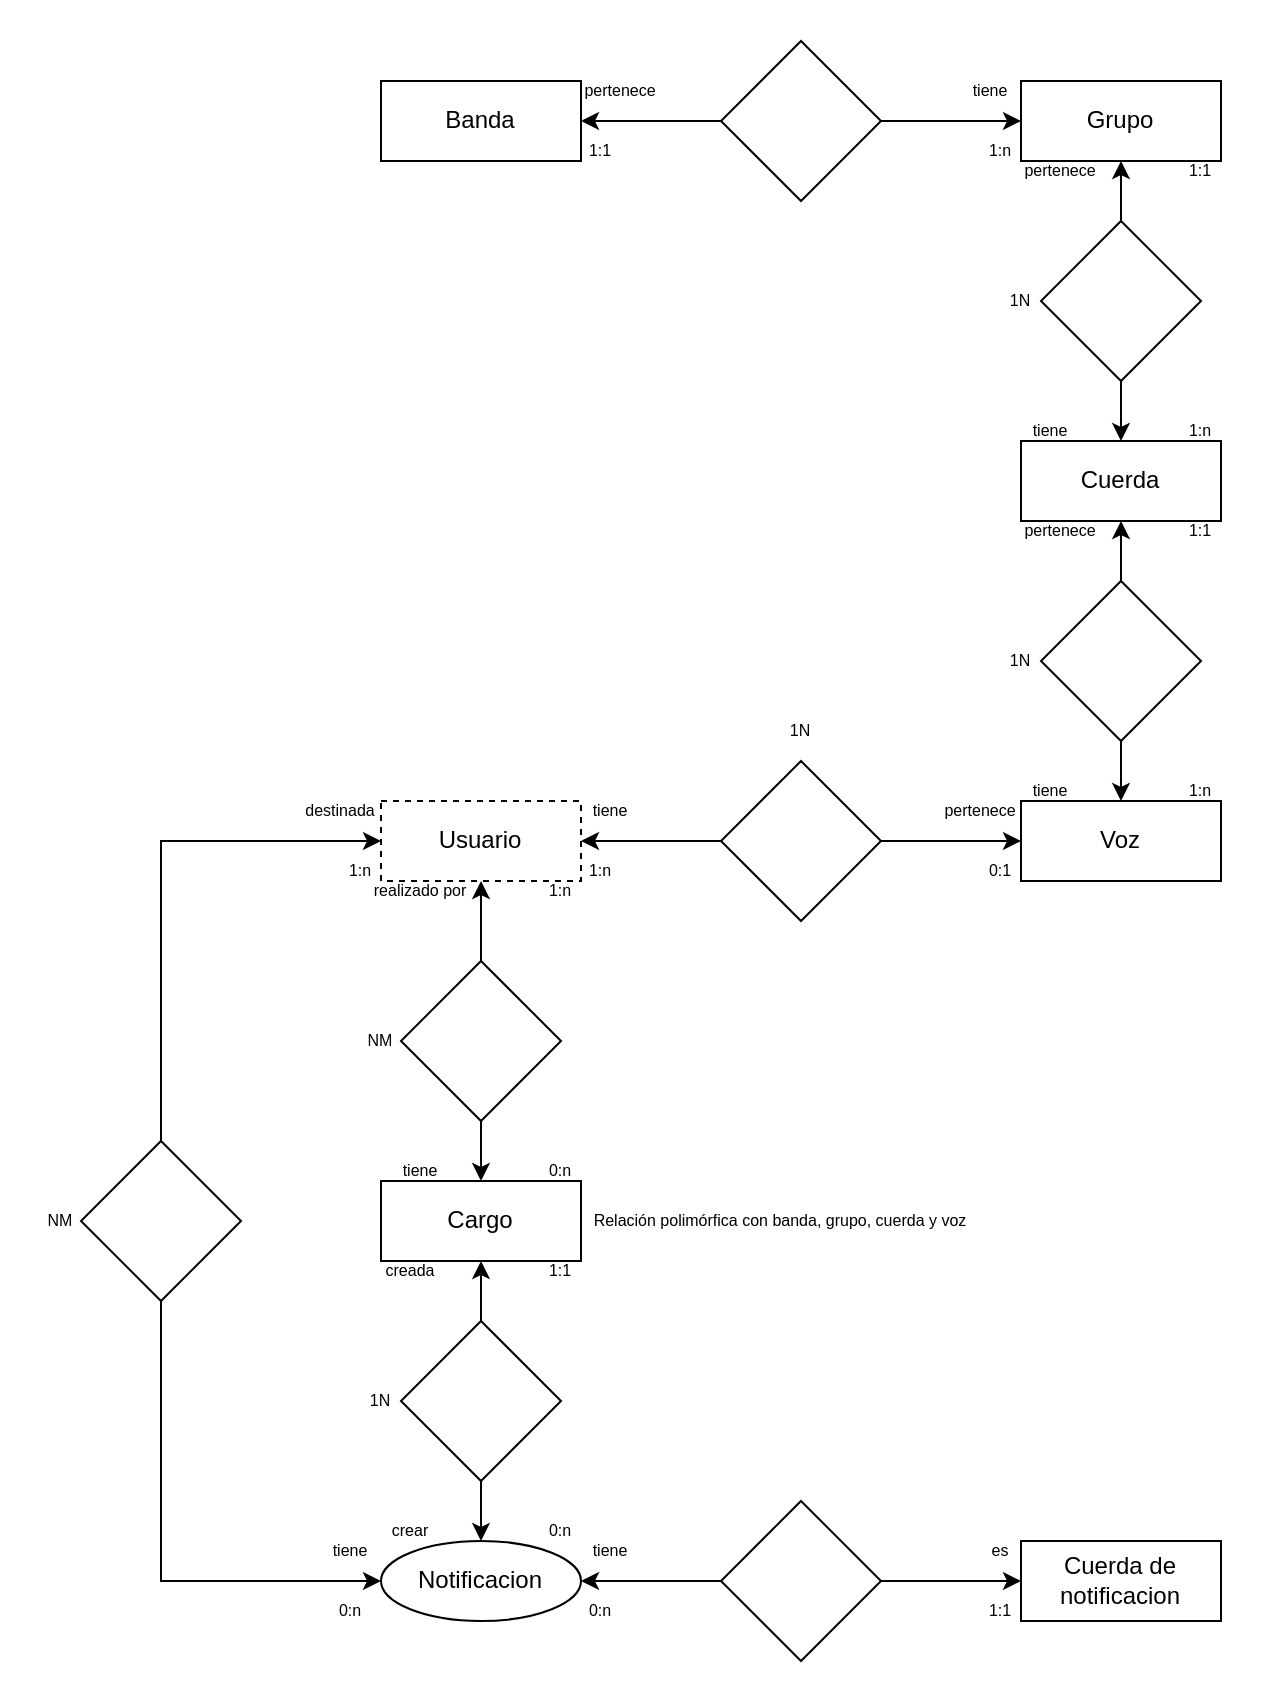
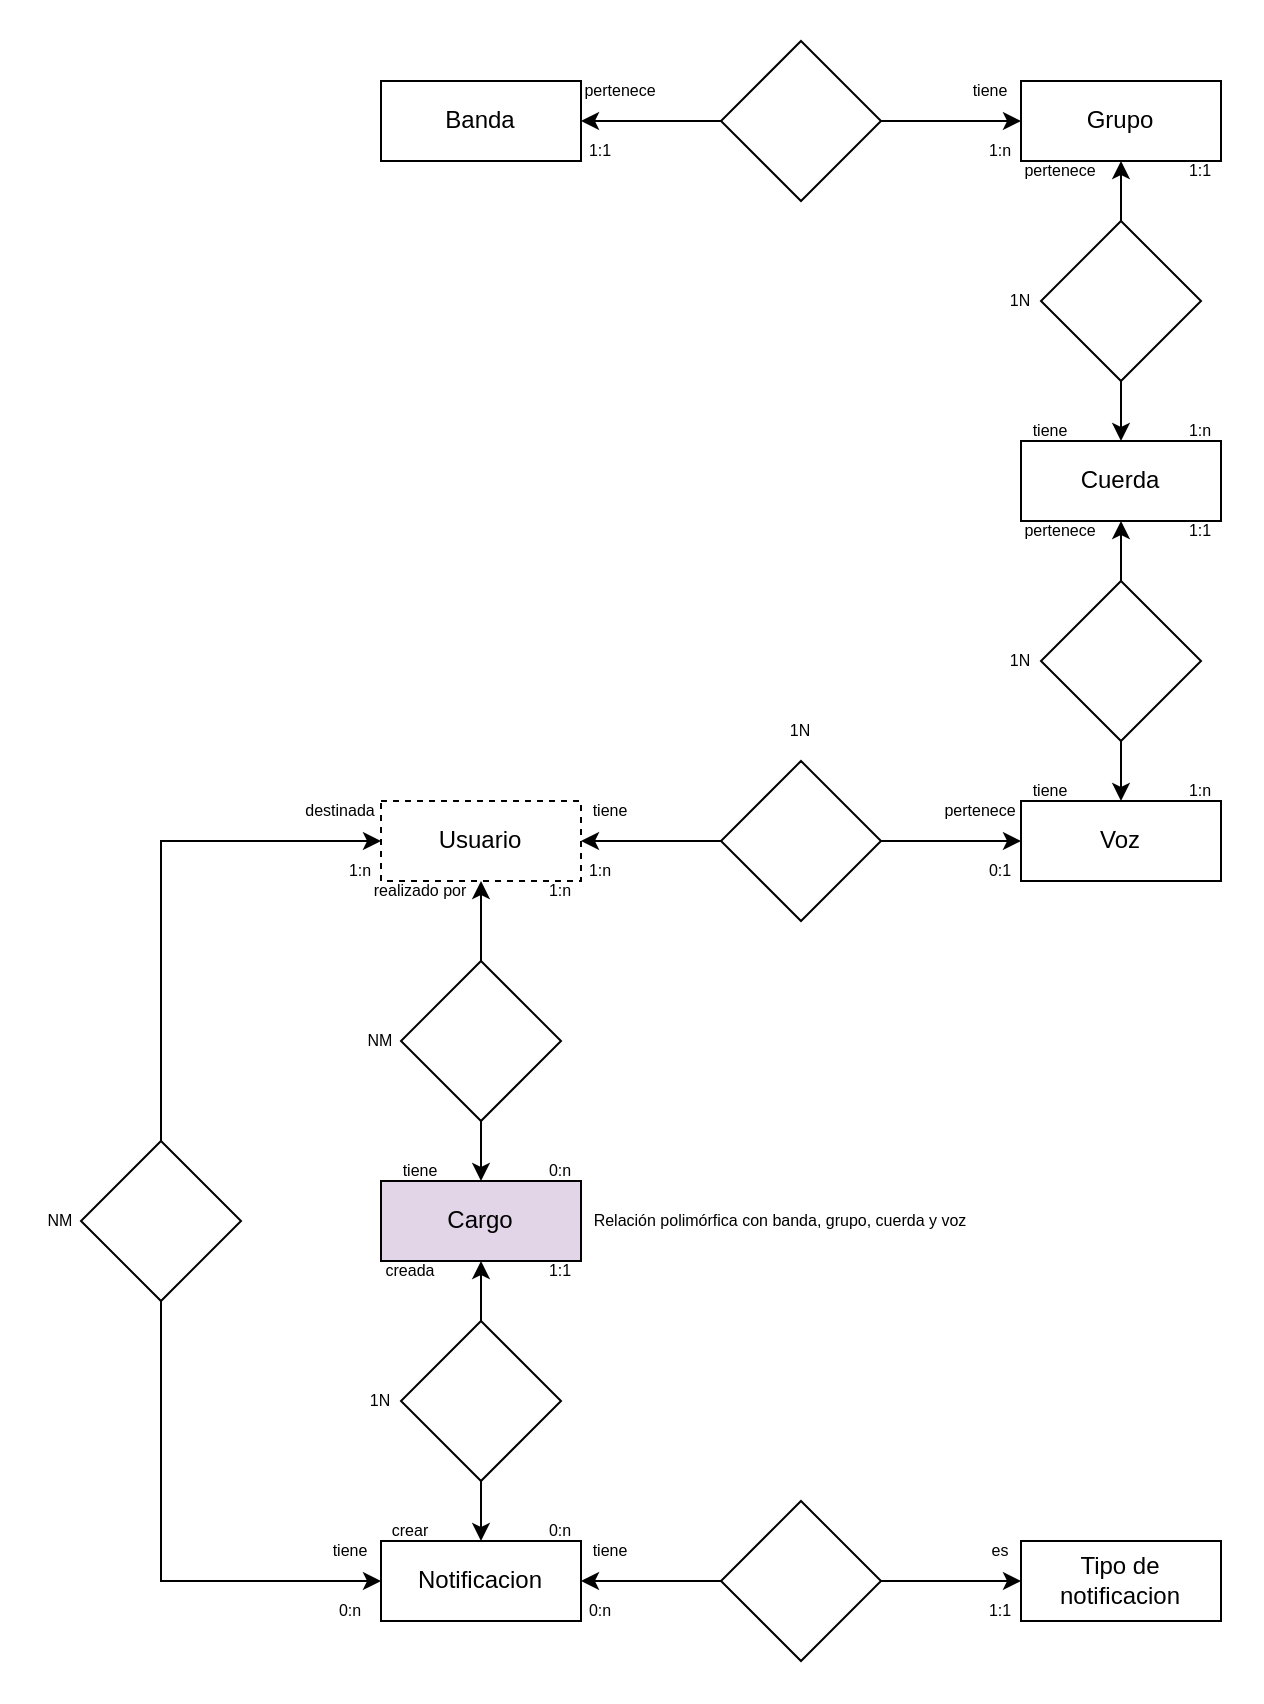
(481, 1221) -> (481, 1221)
(481, 1581) -> (481, 1581)
(1121, 1581) -> (1121, 1581)
